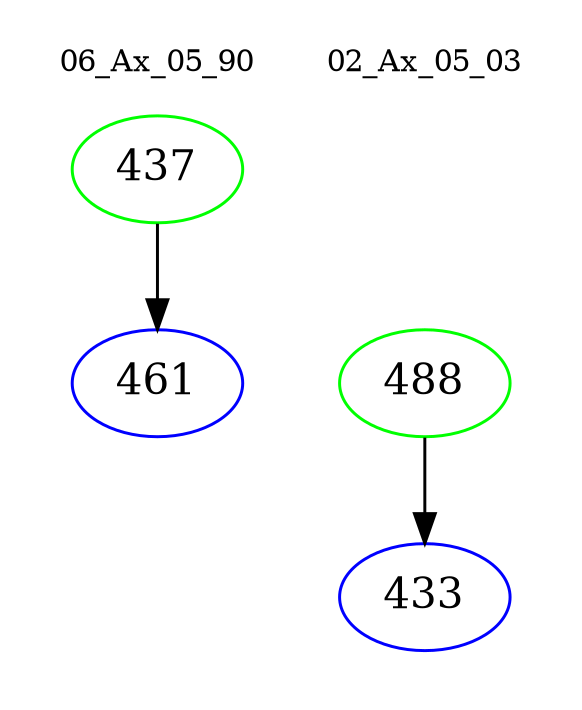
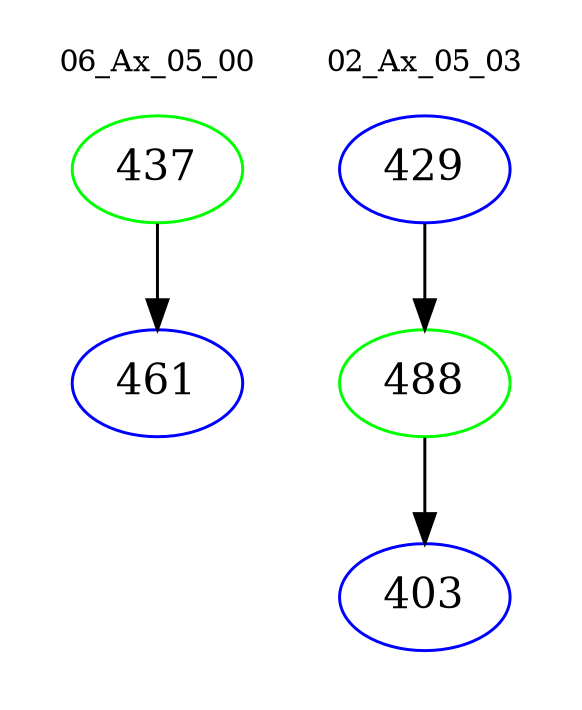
(157, 64) -> (157, 64)
none -> (425, 169)
(425, 597) -> (425, 597)
